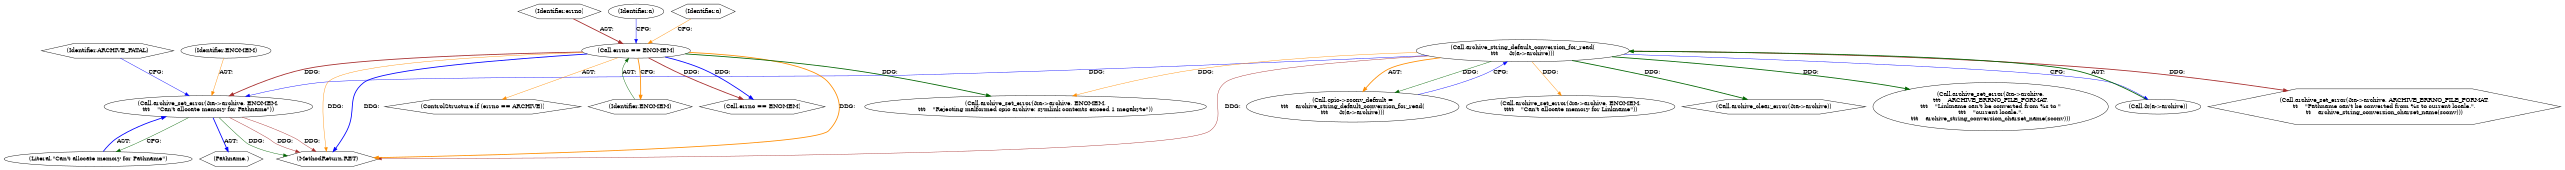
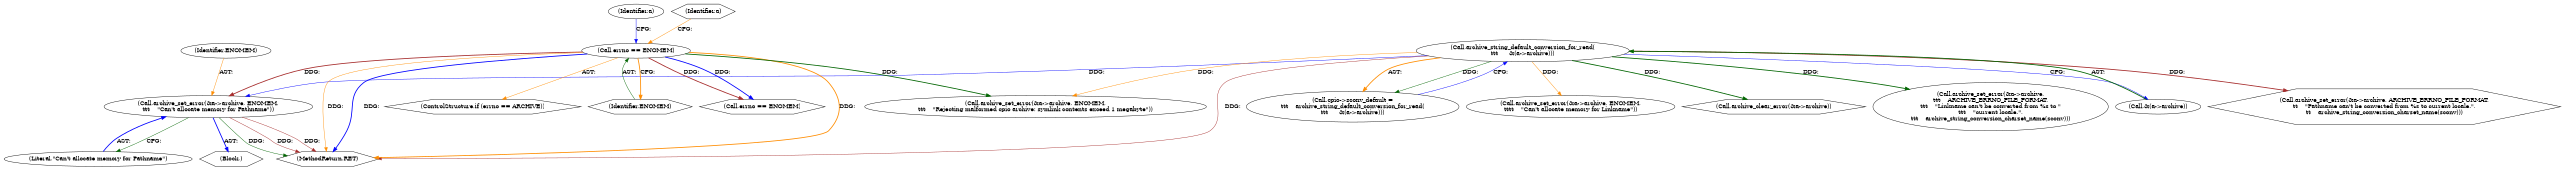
(559, 11) -> none
(108, 51) -> none
(231, 159) -> (231, 159)
